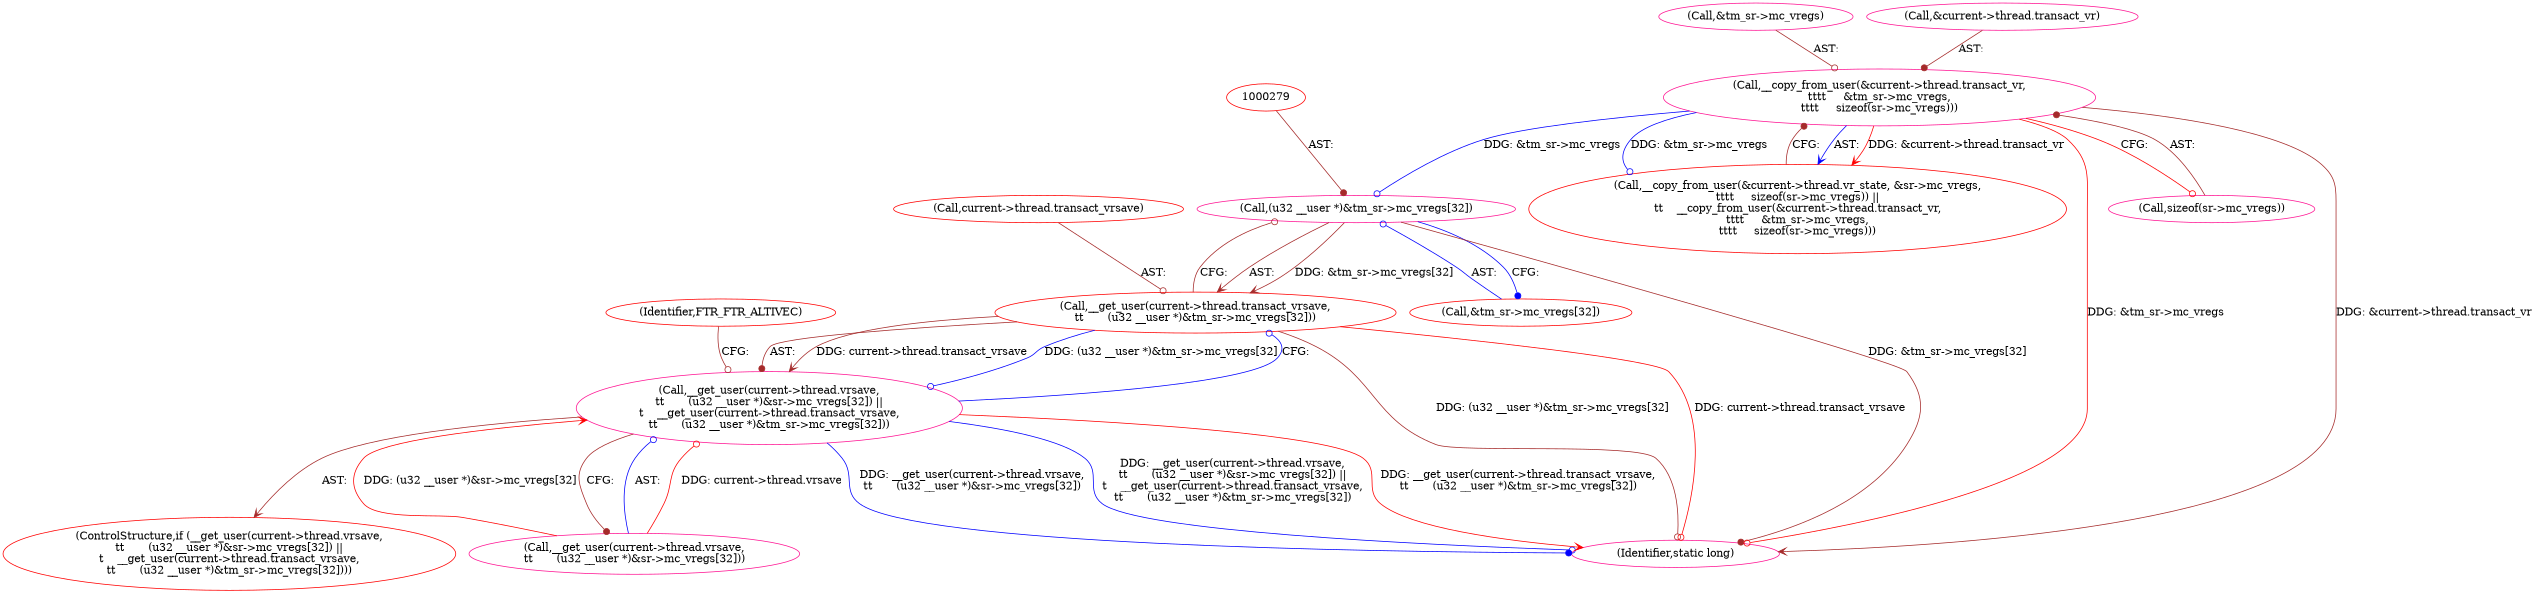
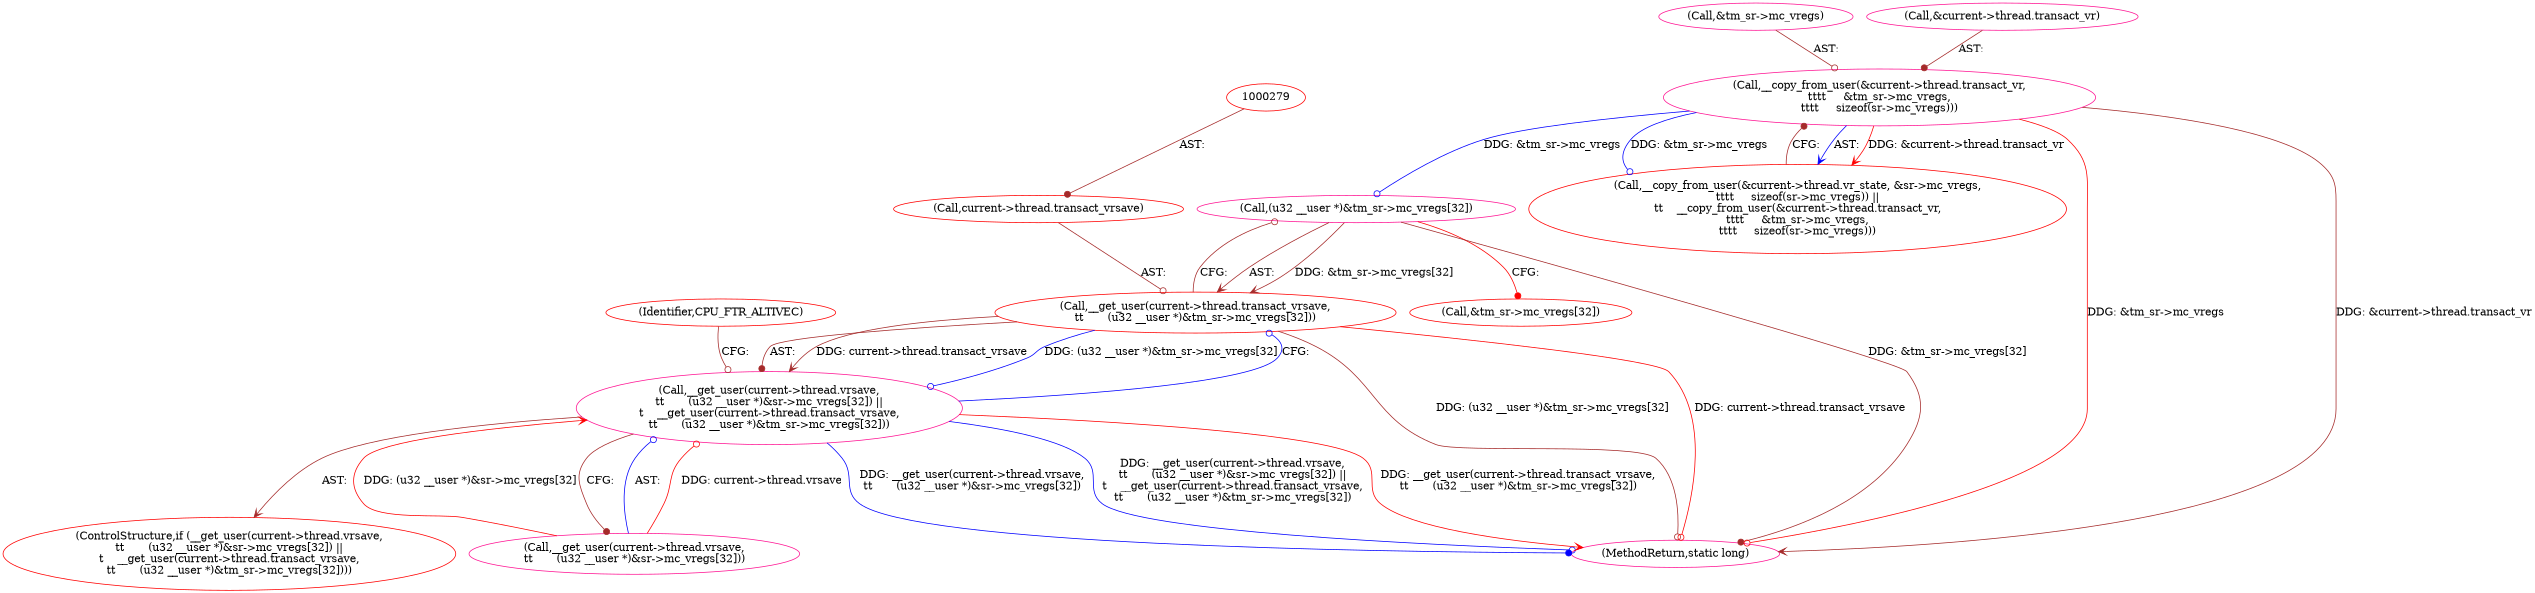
(1309, 151) -> (1157, 151)
(2212, 209) -> none
(1482, 250) -> (1482, 250)
(1445, 260) -> none
(721, 313) -> (721, 313)
(1676, 554) -> (1676, 554)
